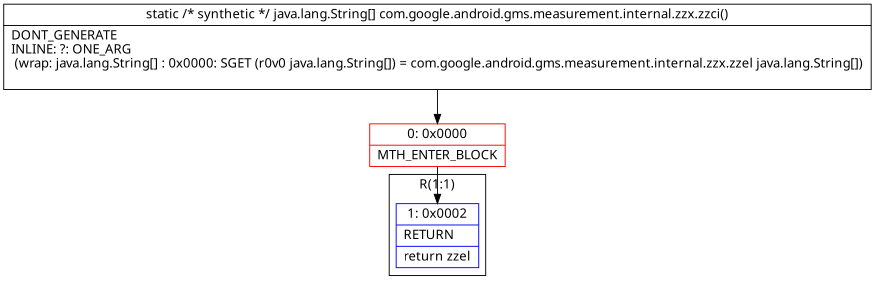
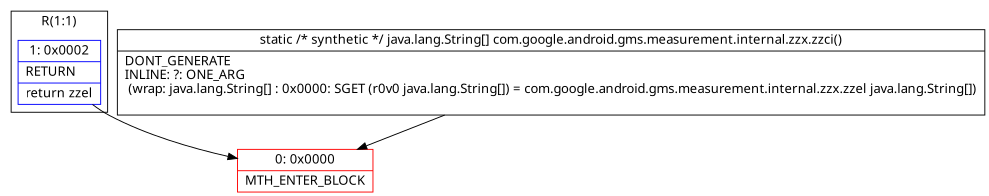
(437, 180) -> (158, 136)
